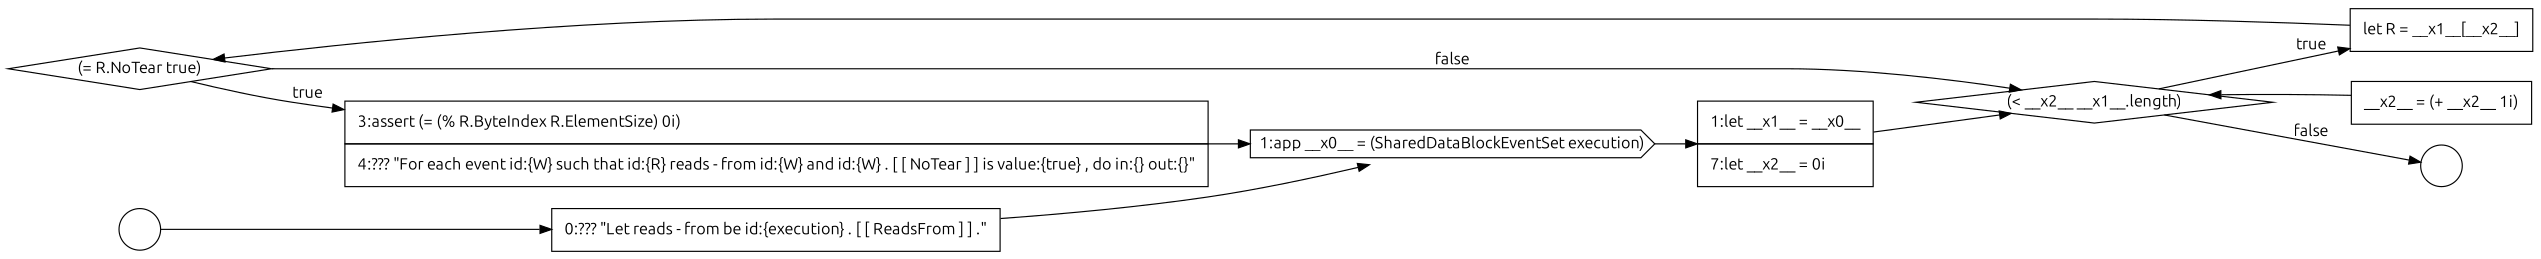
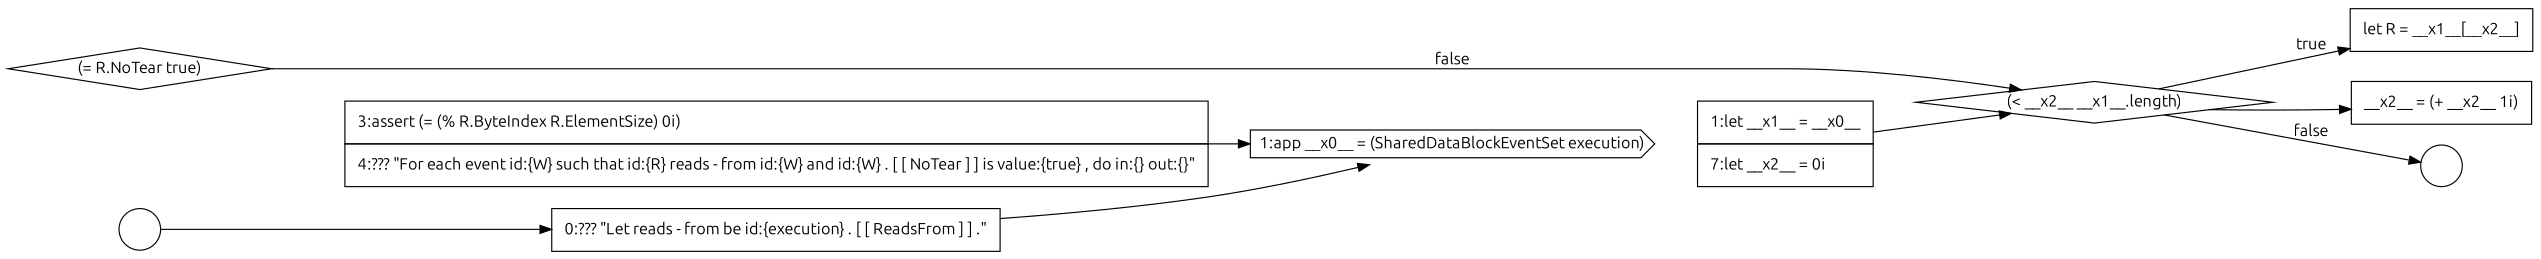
(1287, 19) -> none
(2286, 95) -> (2274, 110)
(261, 97) -> none
(1670, 144) -> none
